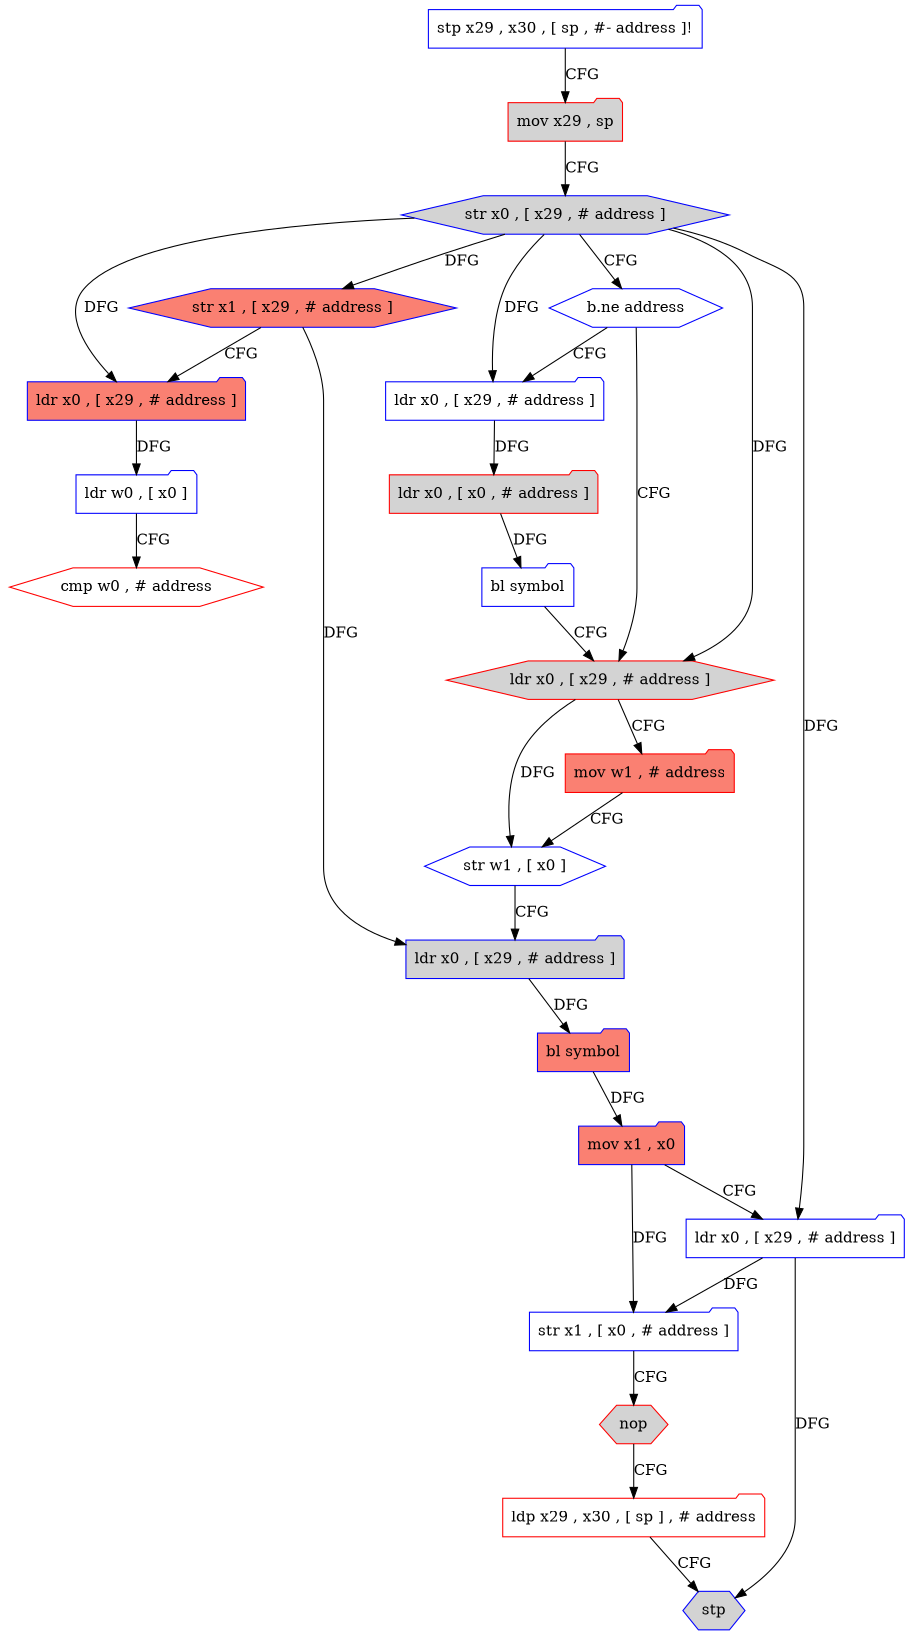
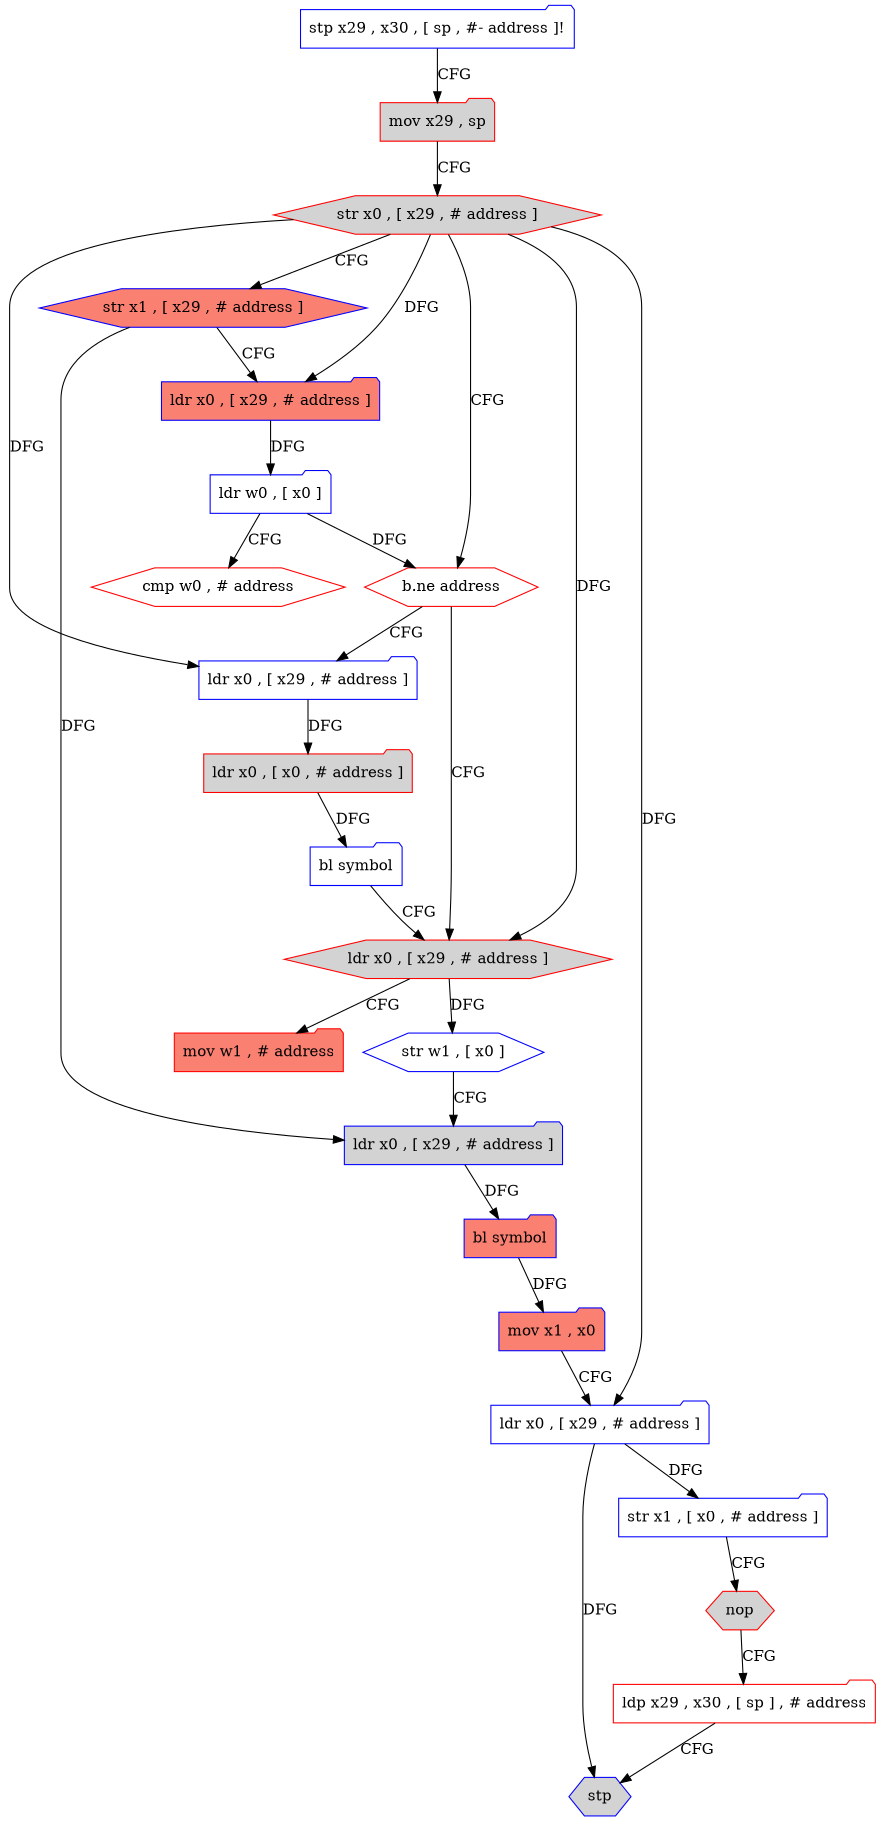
(565, 215) -> (437, 215)
(462, 261) -> (352, 261)
(636, 308) -> (451, 587)
none -> (356, 538)
(587, 817) -> none
(633, 1233) -> none
